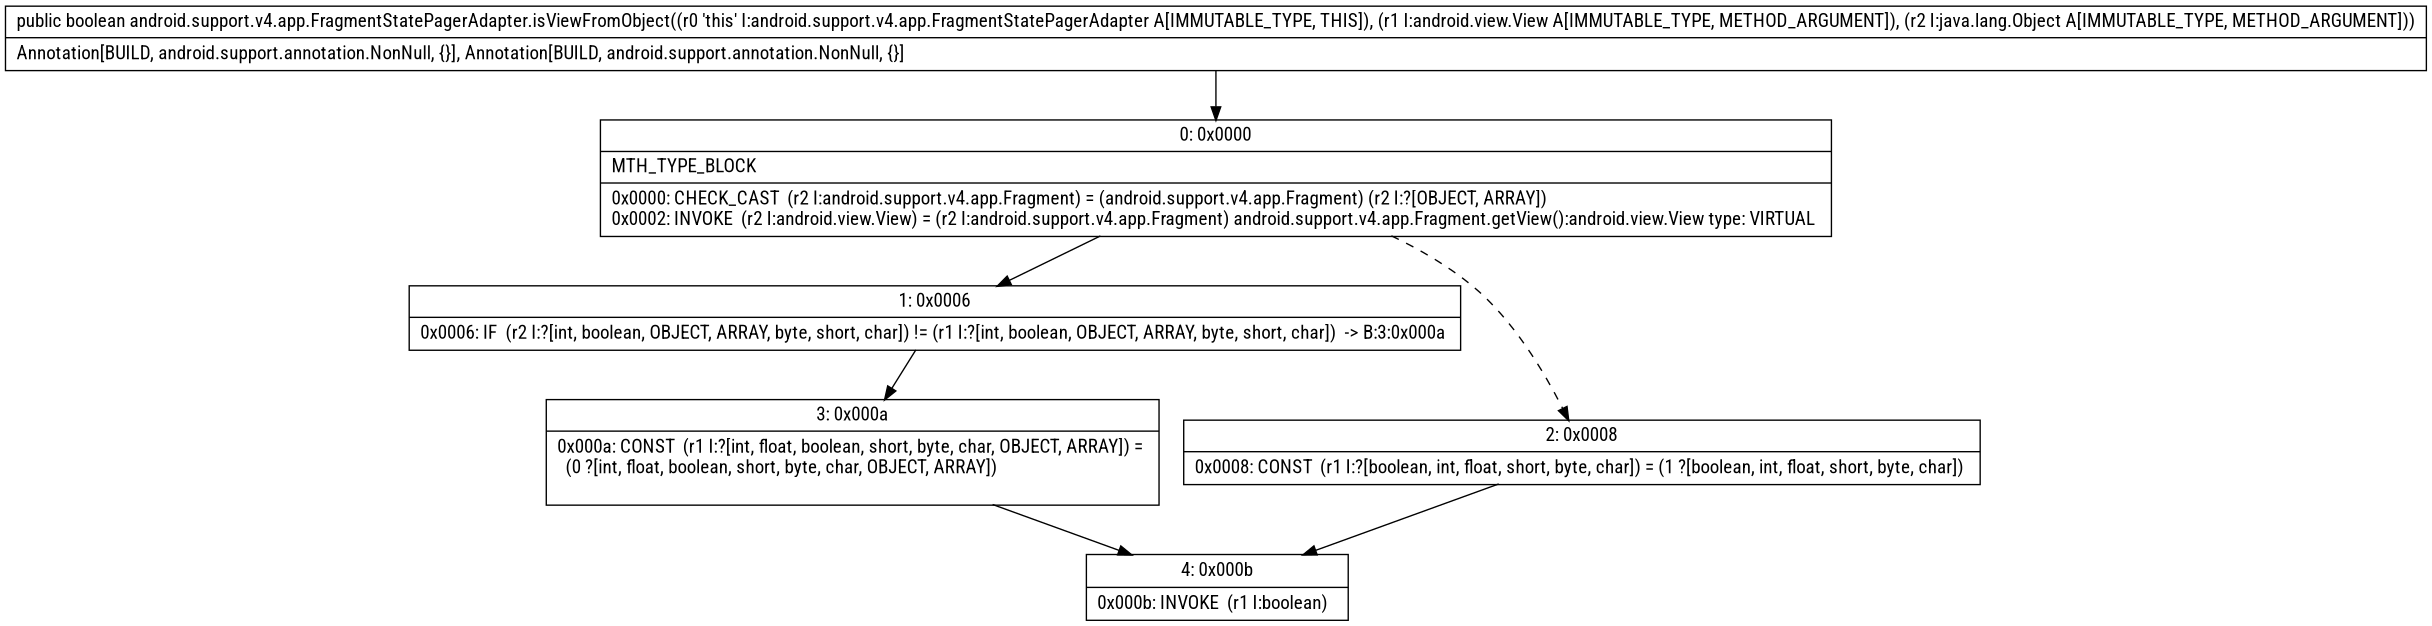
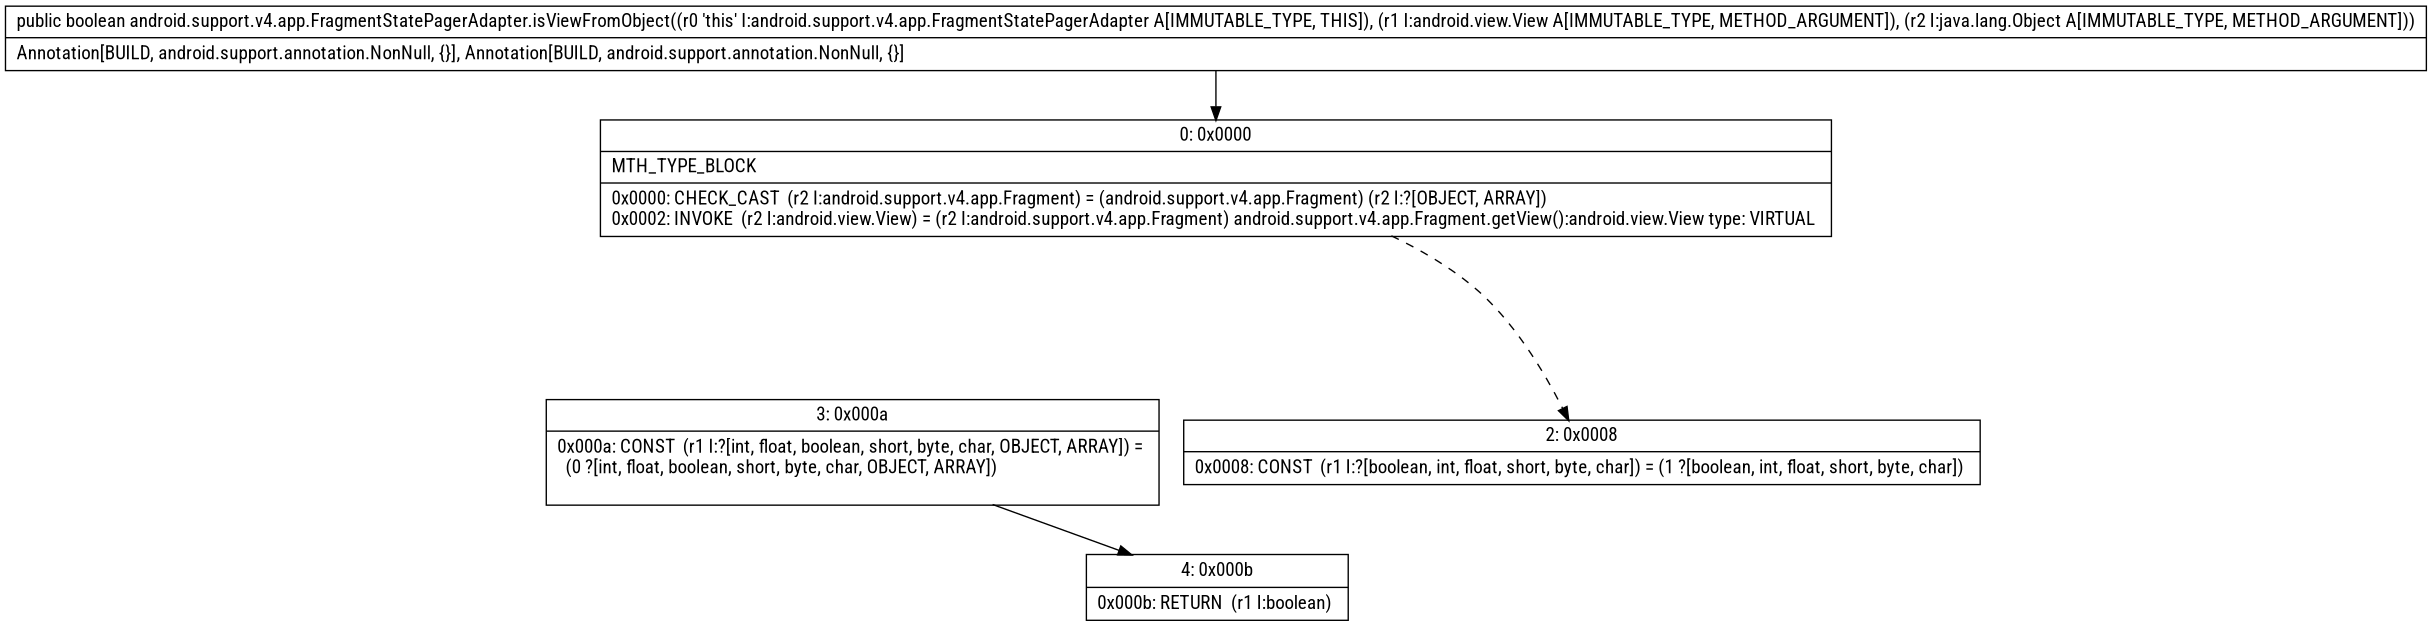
(935, 318) -> none
(1407, 517) -> none
(1215, 603) -> (1217, 603)
